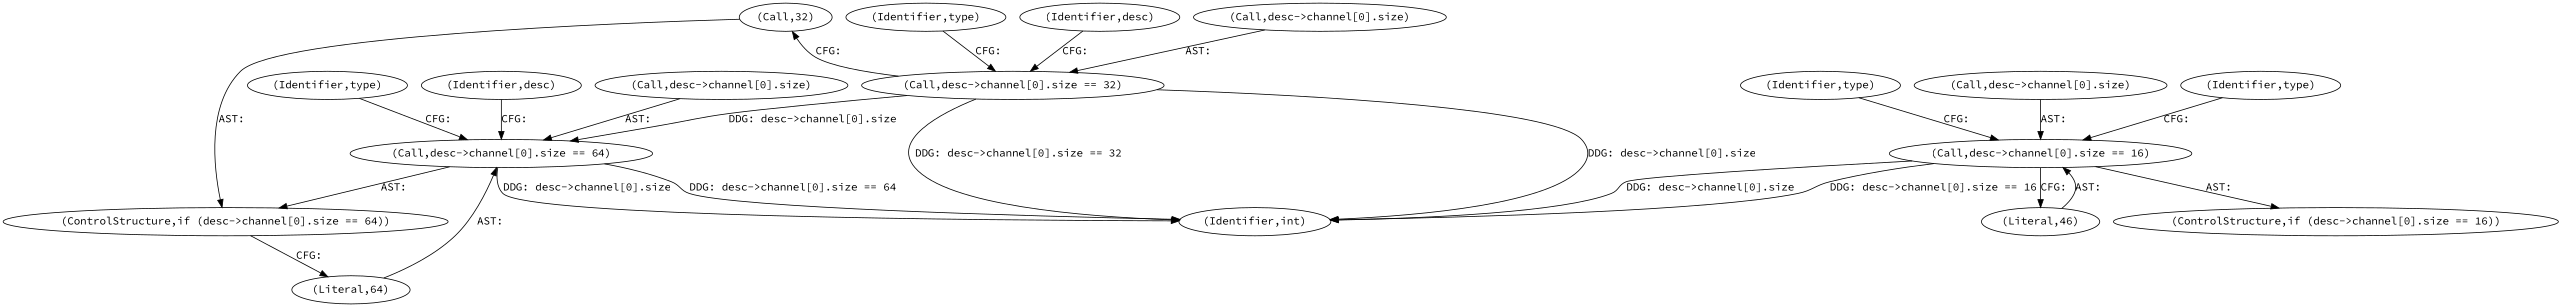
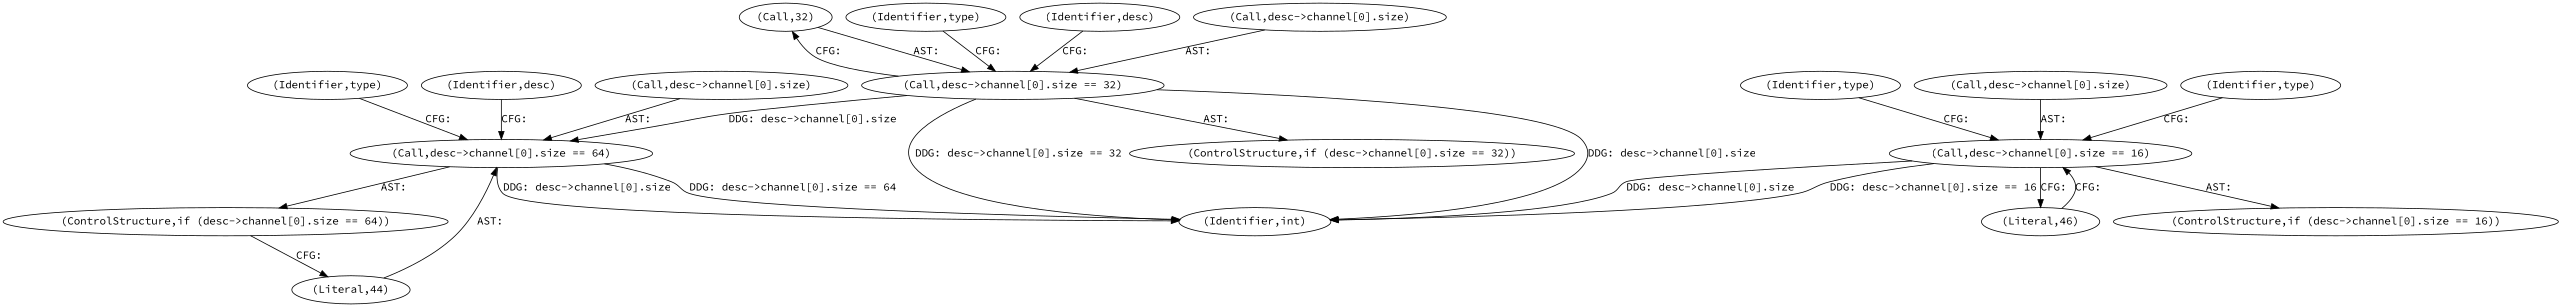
(421, 37) -> (890, 48)
none -> (1352, 154)
(2092, 188) -> (2092, 188)
(351, 290) -> (351, 290)
